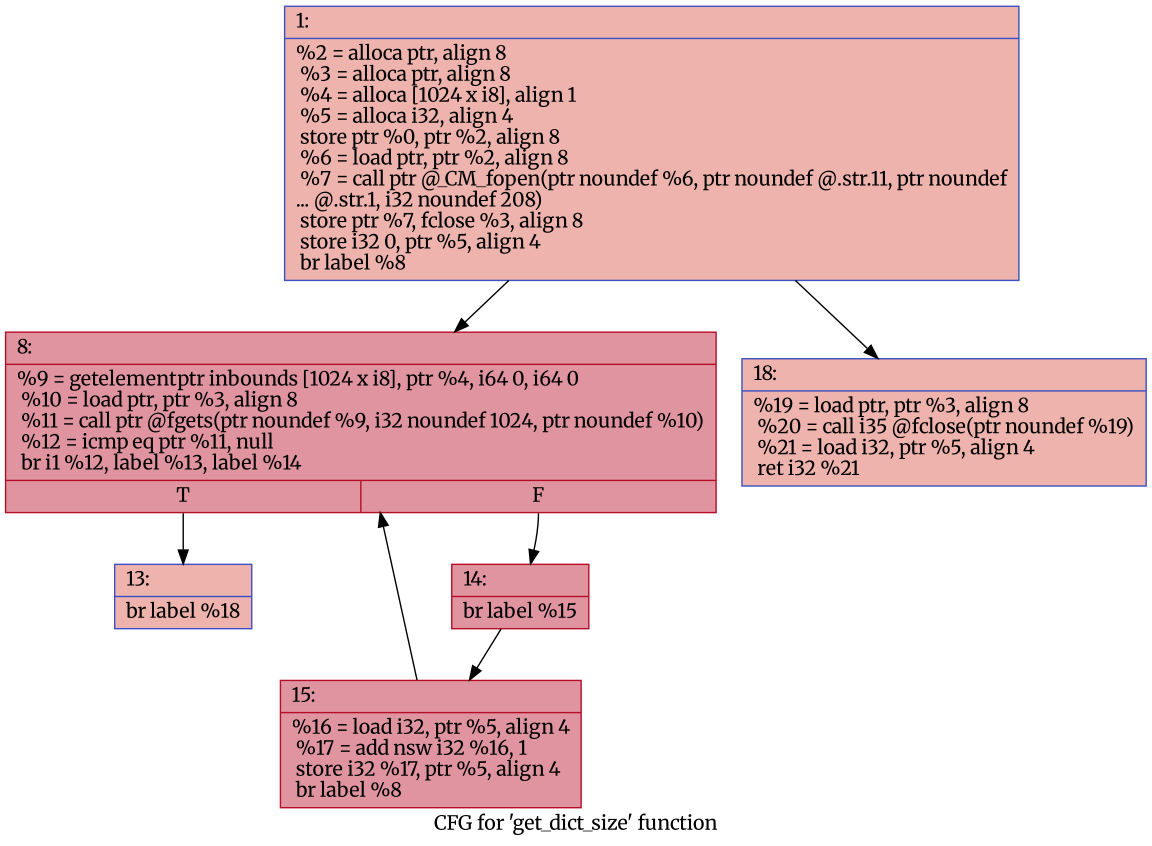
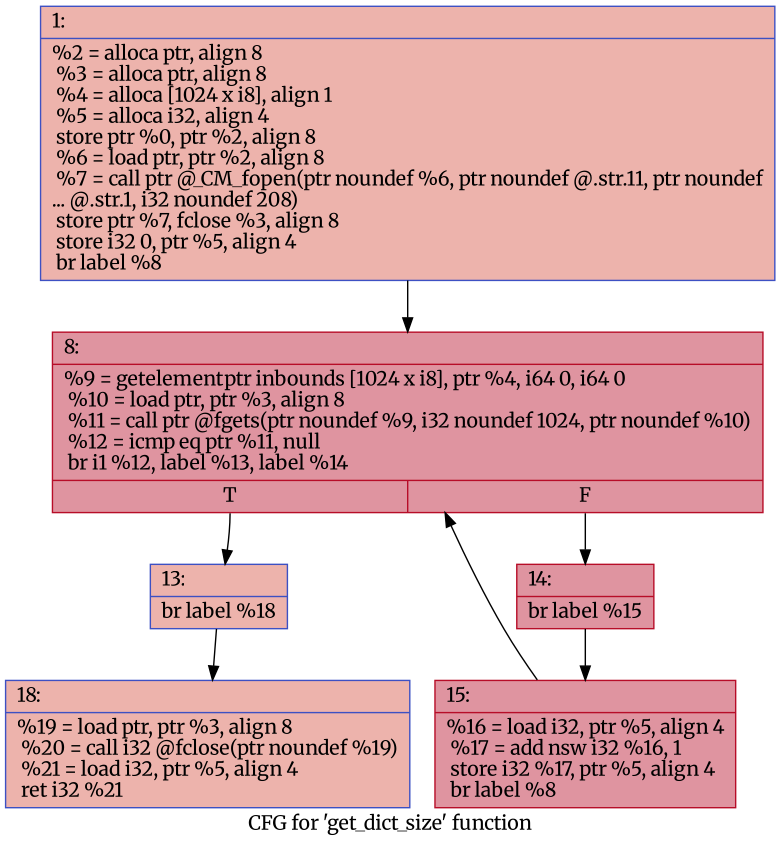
(831, 314) -> (215, 647)
(944, 427) -> (208, 749)
